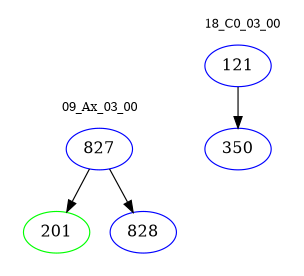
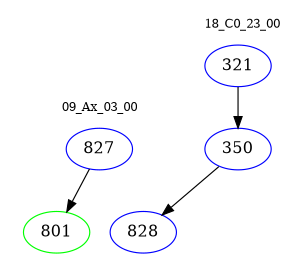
(243, 25) -> (243, 25)
(238, 66) -> (238, 66)
(119, 185) -> (195, 187)
(57, 232) -> (57, 232)
